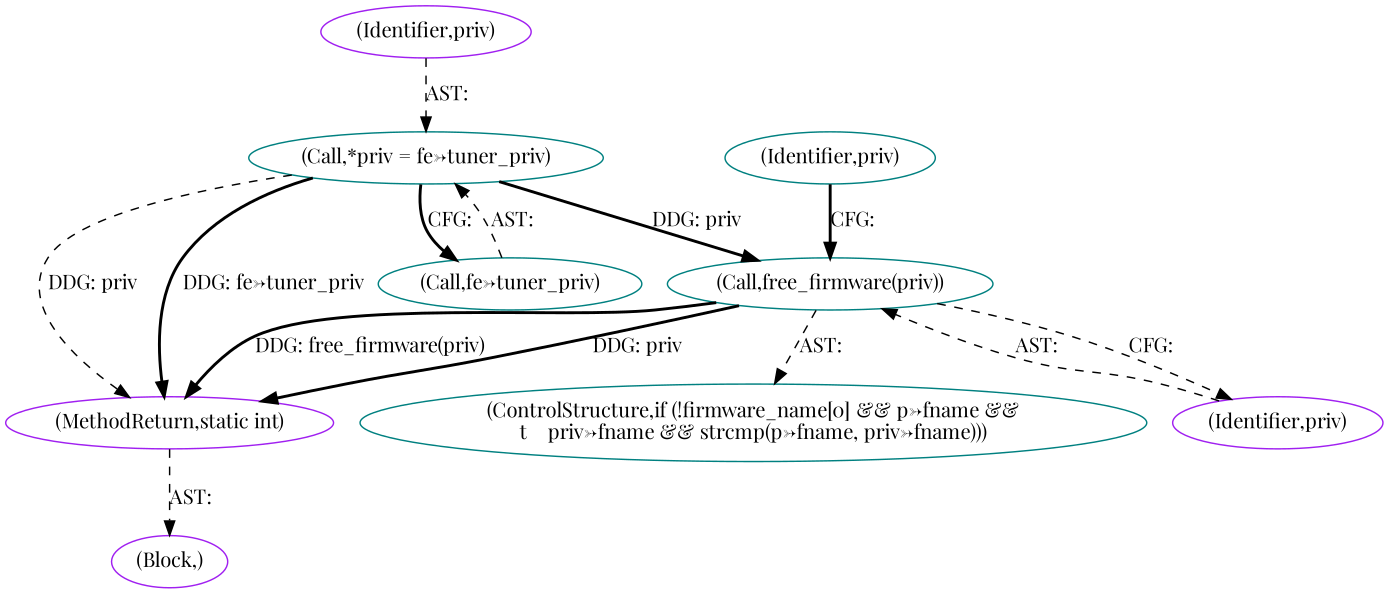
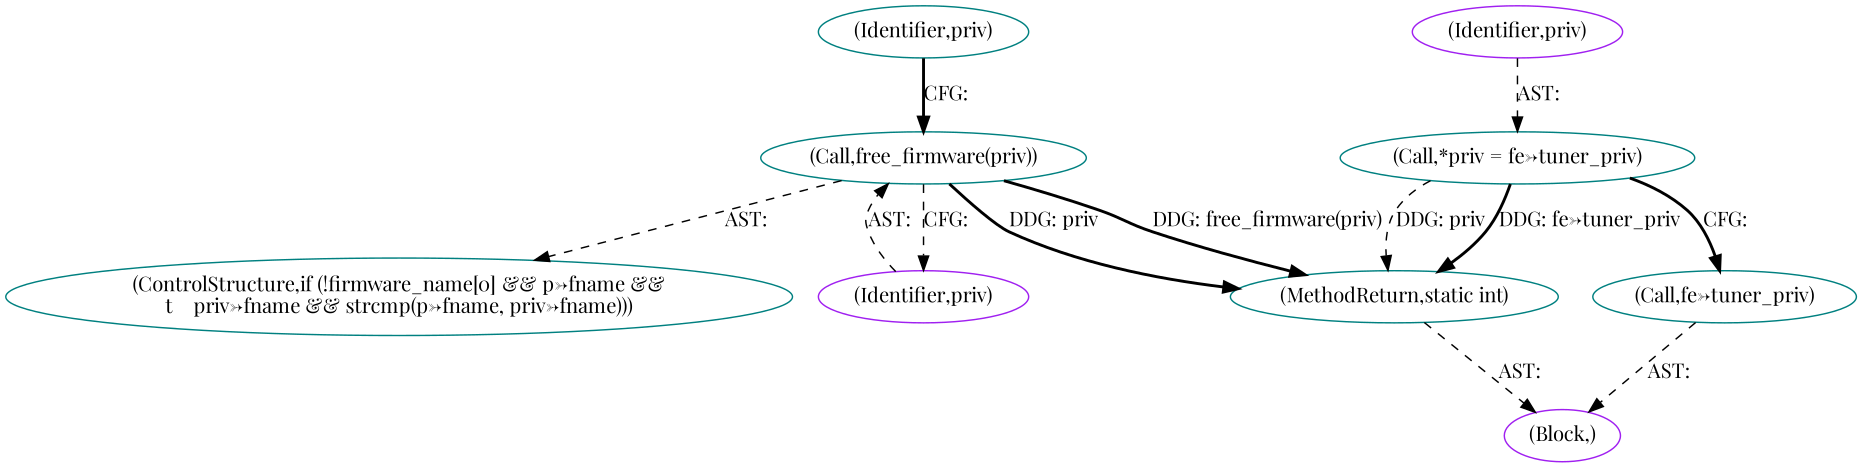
(621, 219) -> none
(487, 224) -> (1648, 362)
(170, 423) -> (1394, 297)
